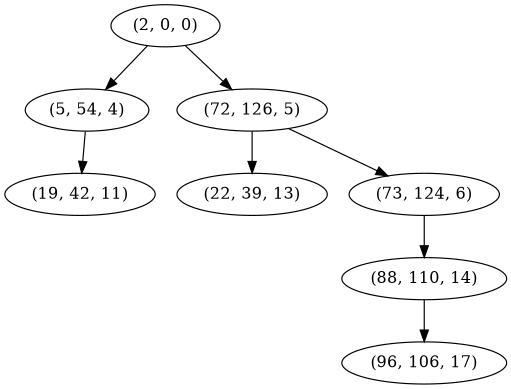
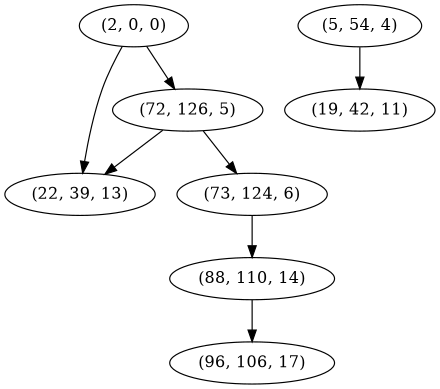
(131, 63) -> (98, 102)
